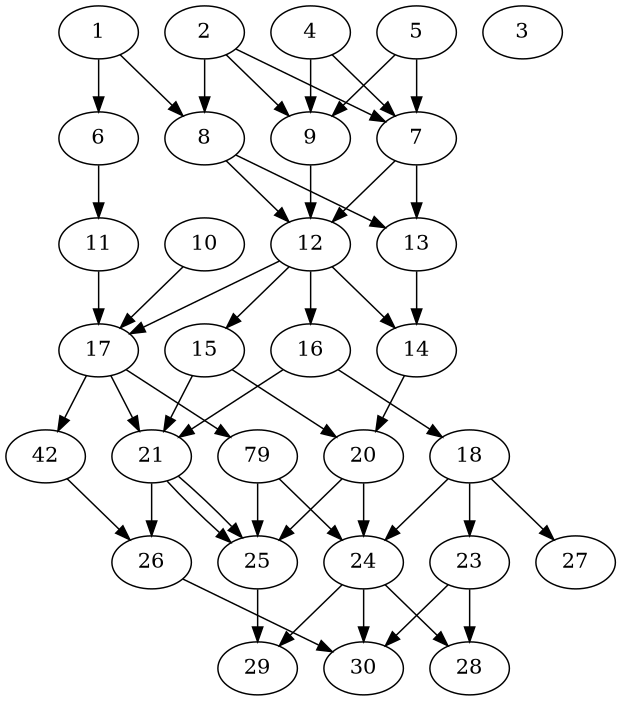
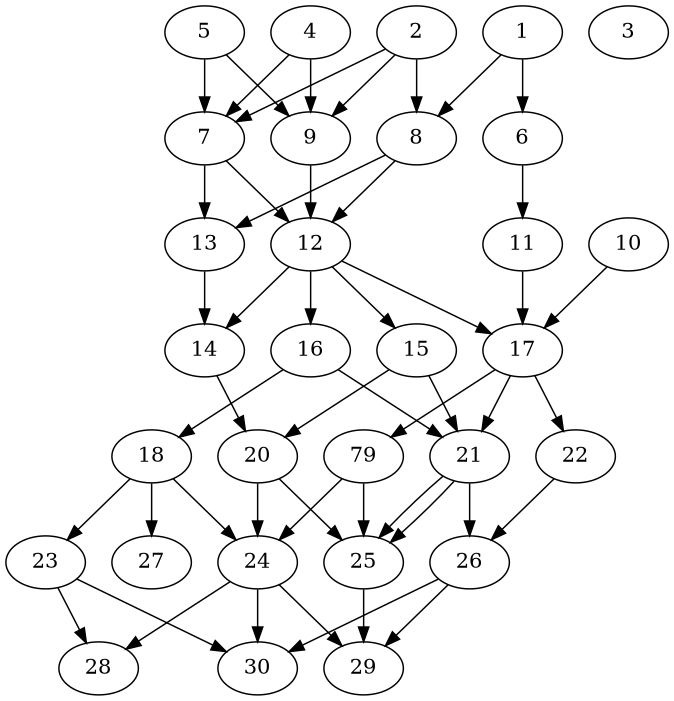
(46, 456) -> (576, 456)
none -> (422, 610)
